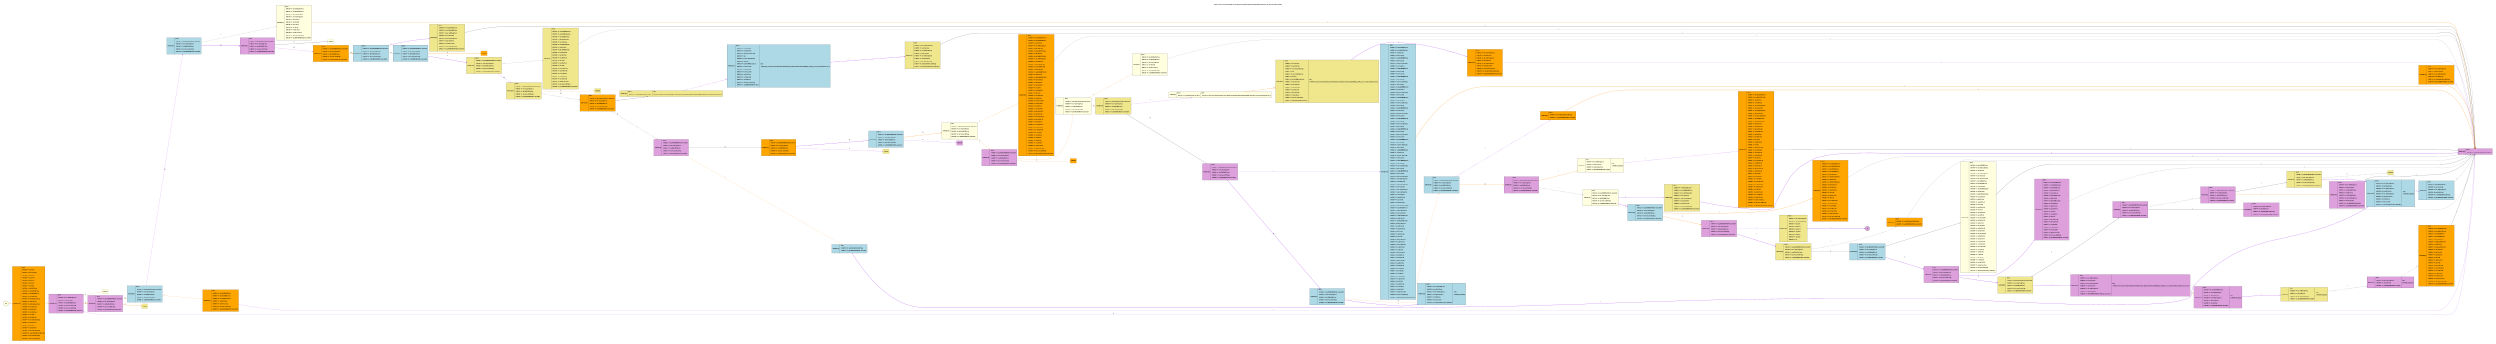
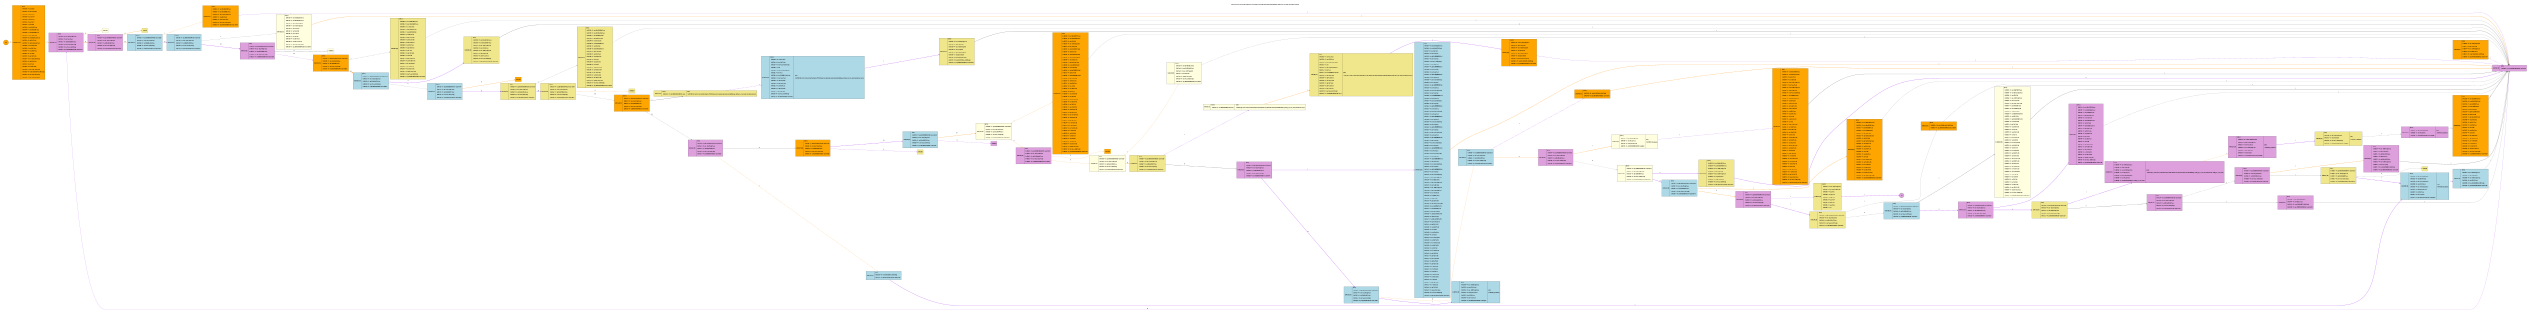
none -> (408, 49)
(6, 304) -> (6, 42)
